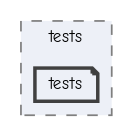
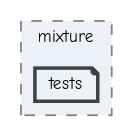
(66, 38) -> (66, 38)
